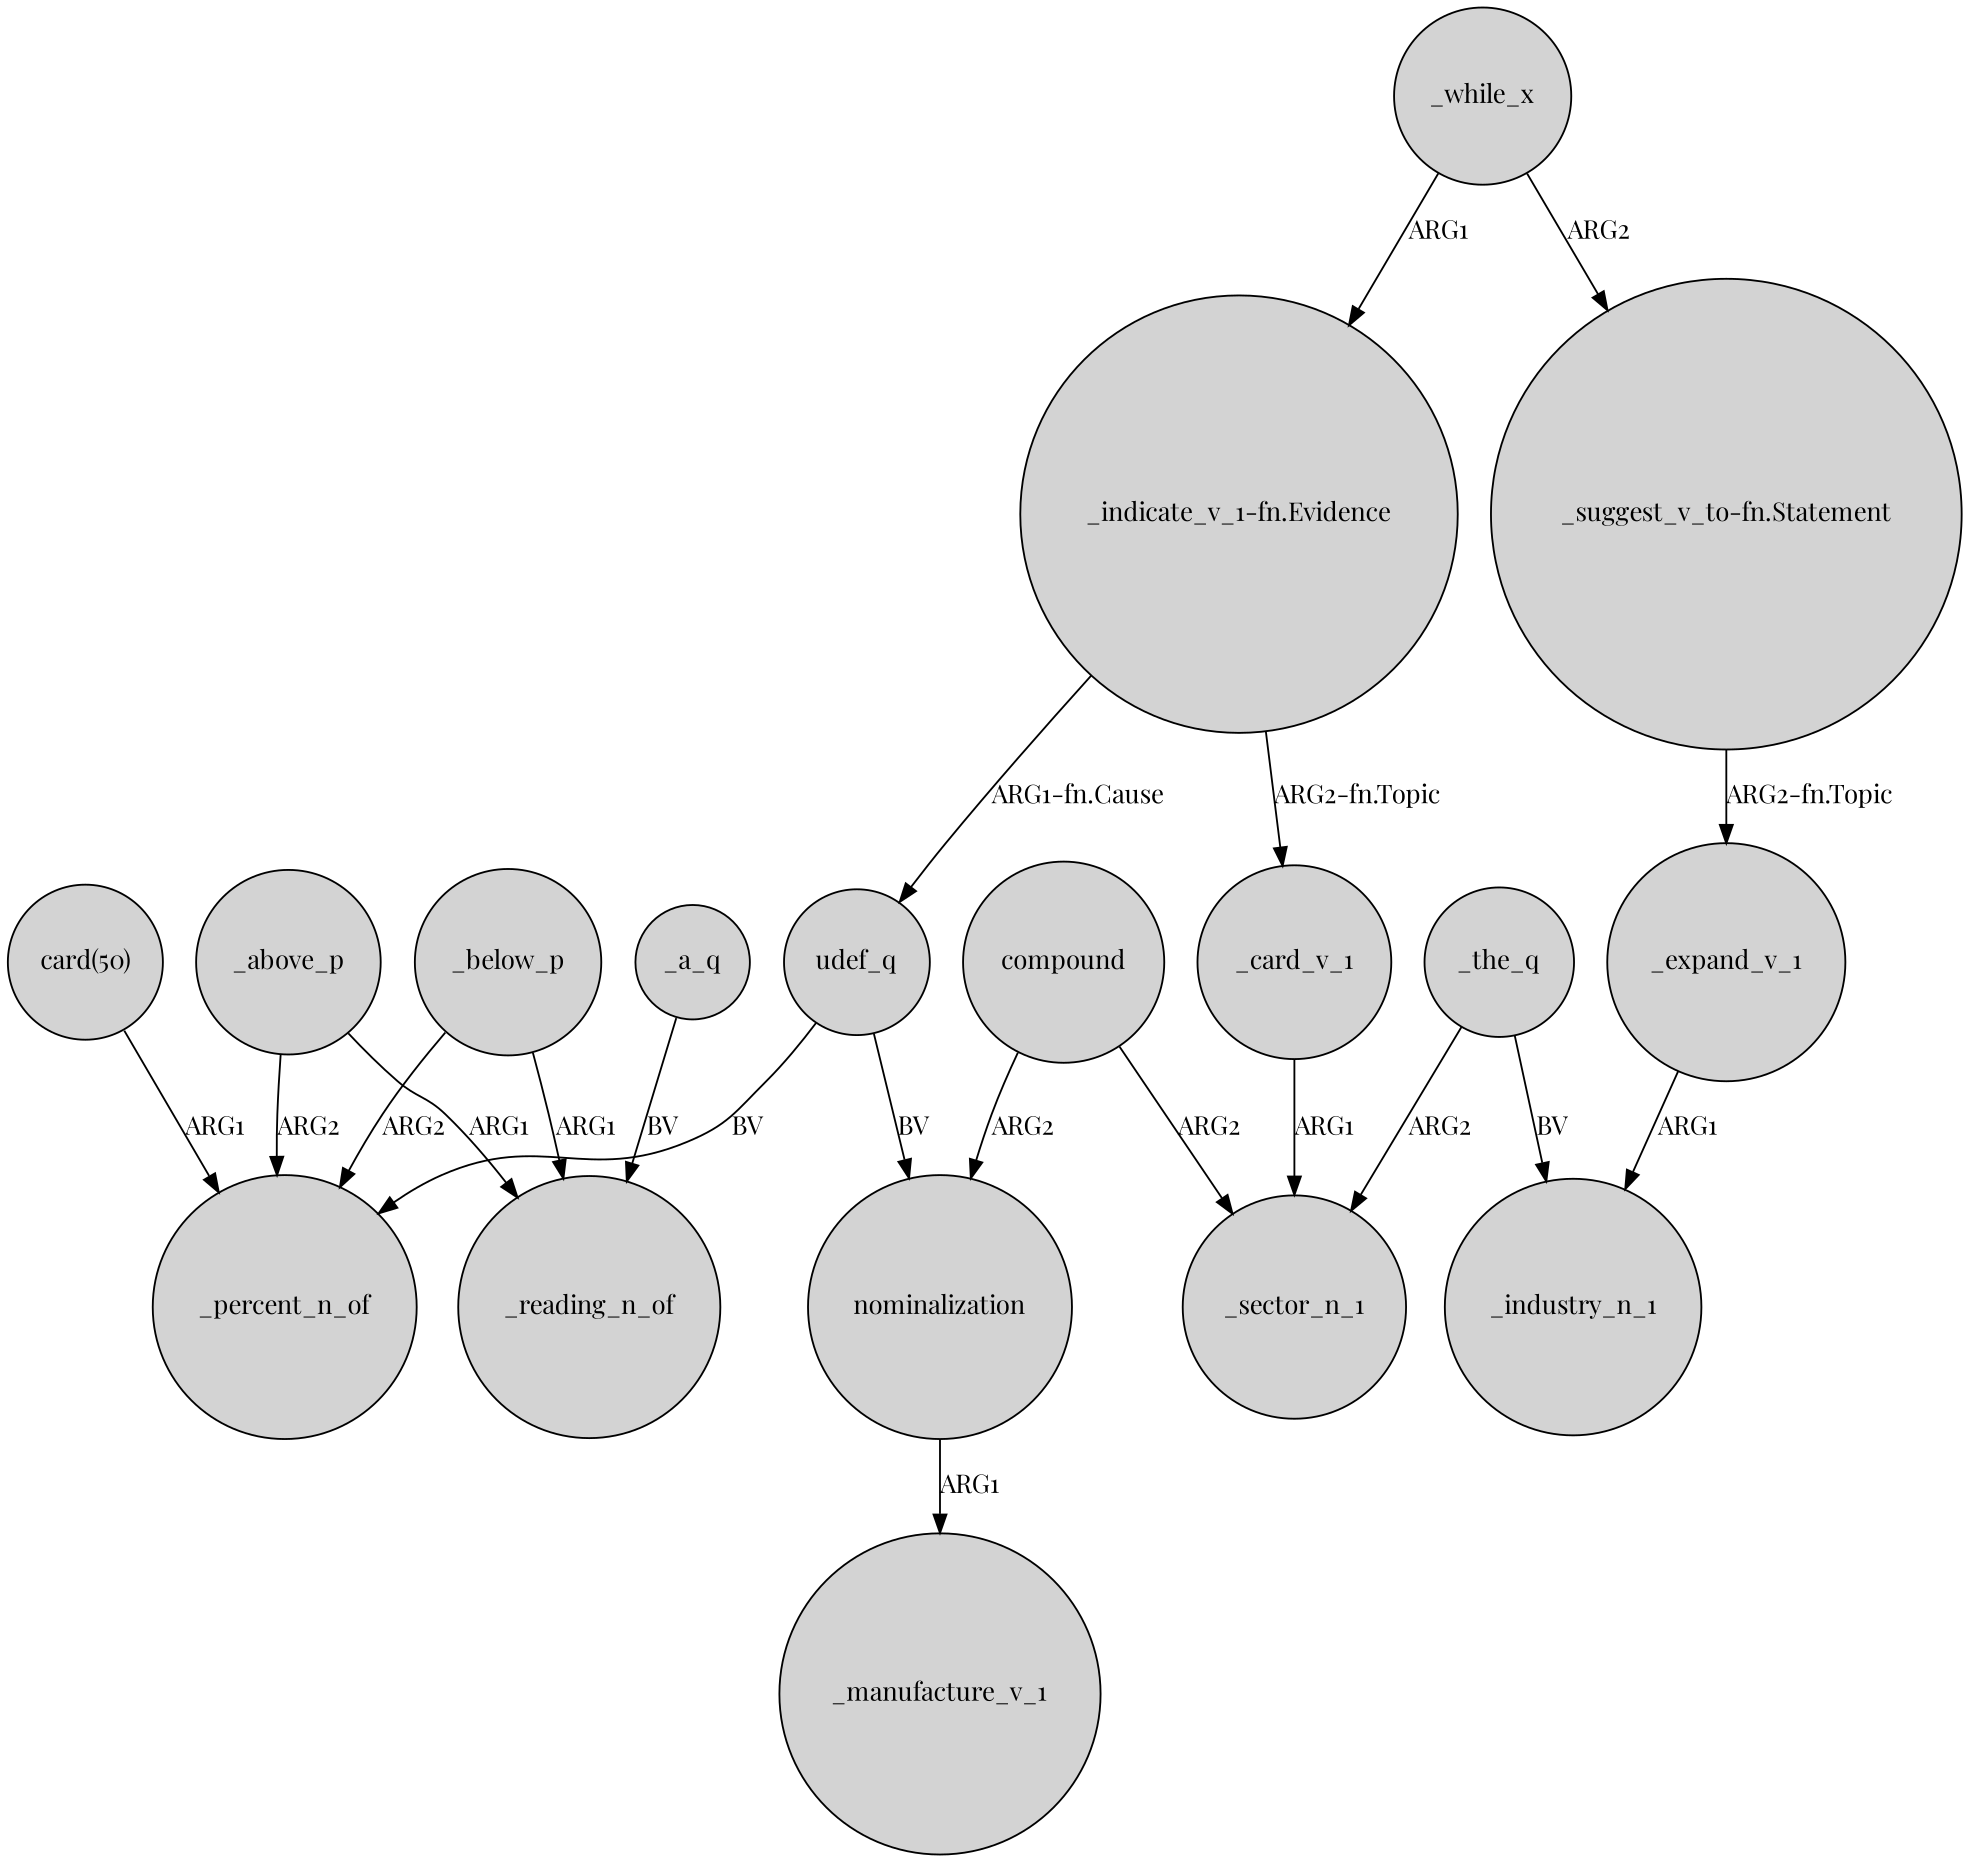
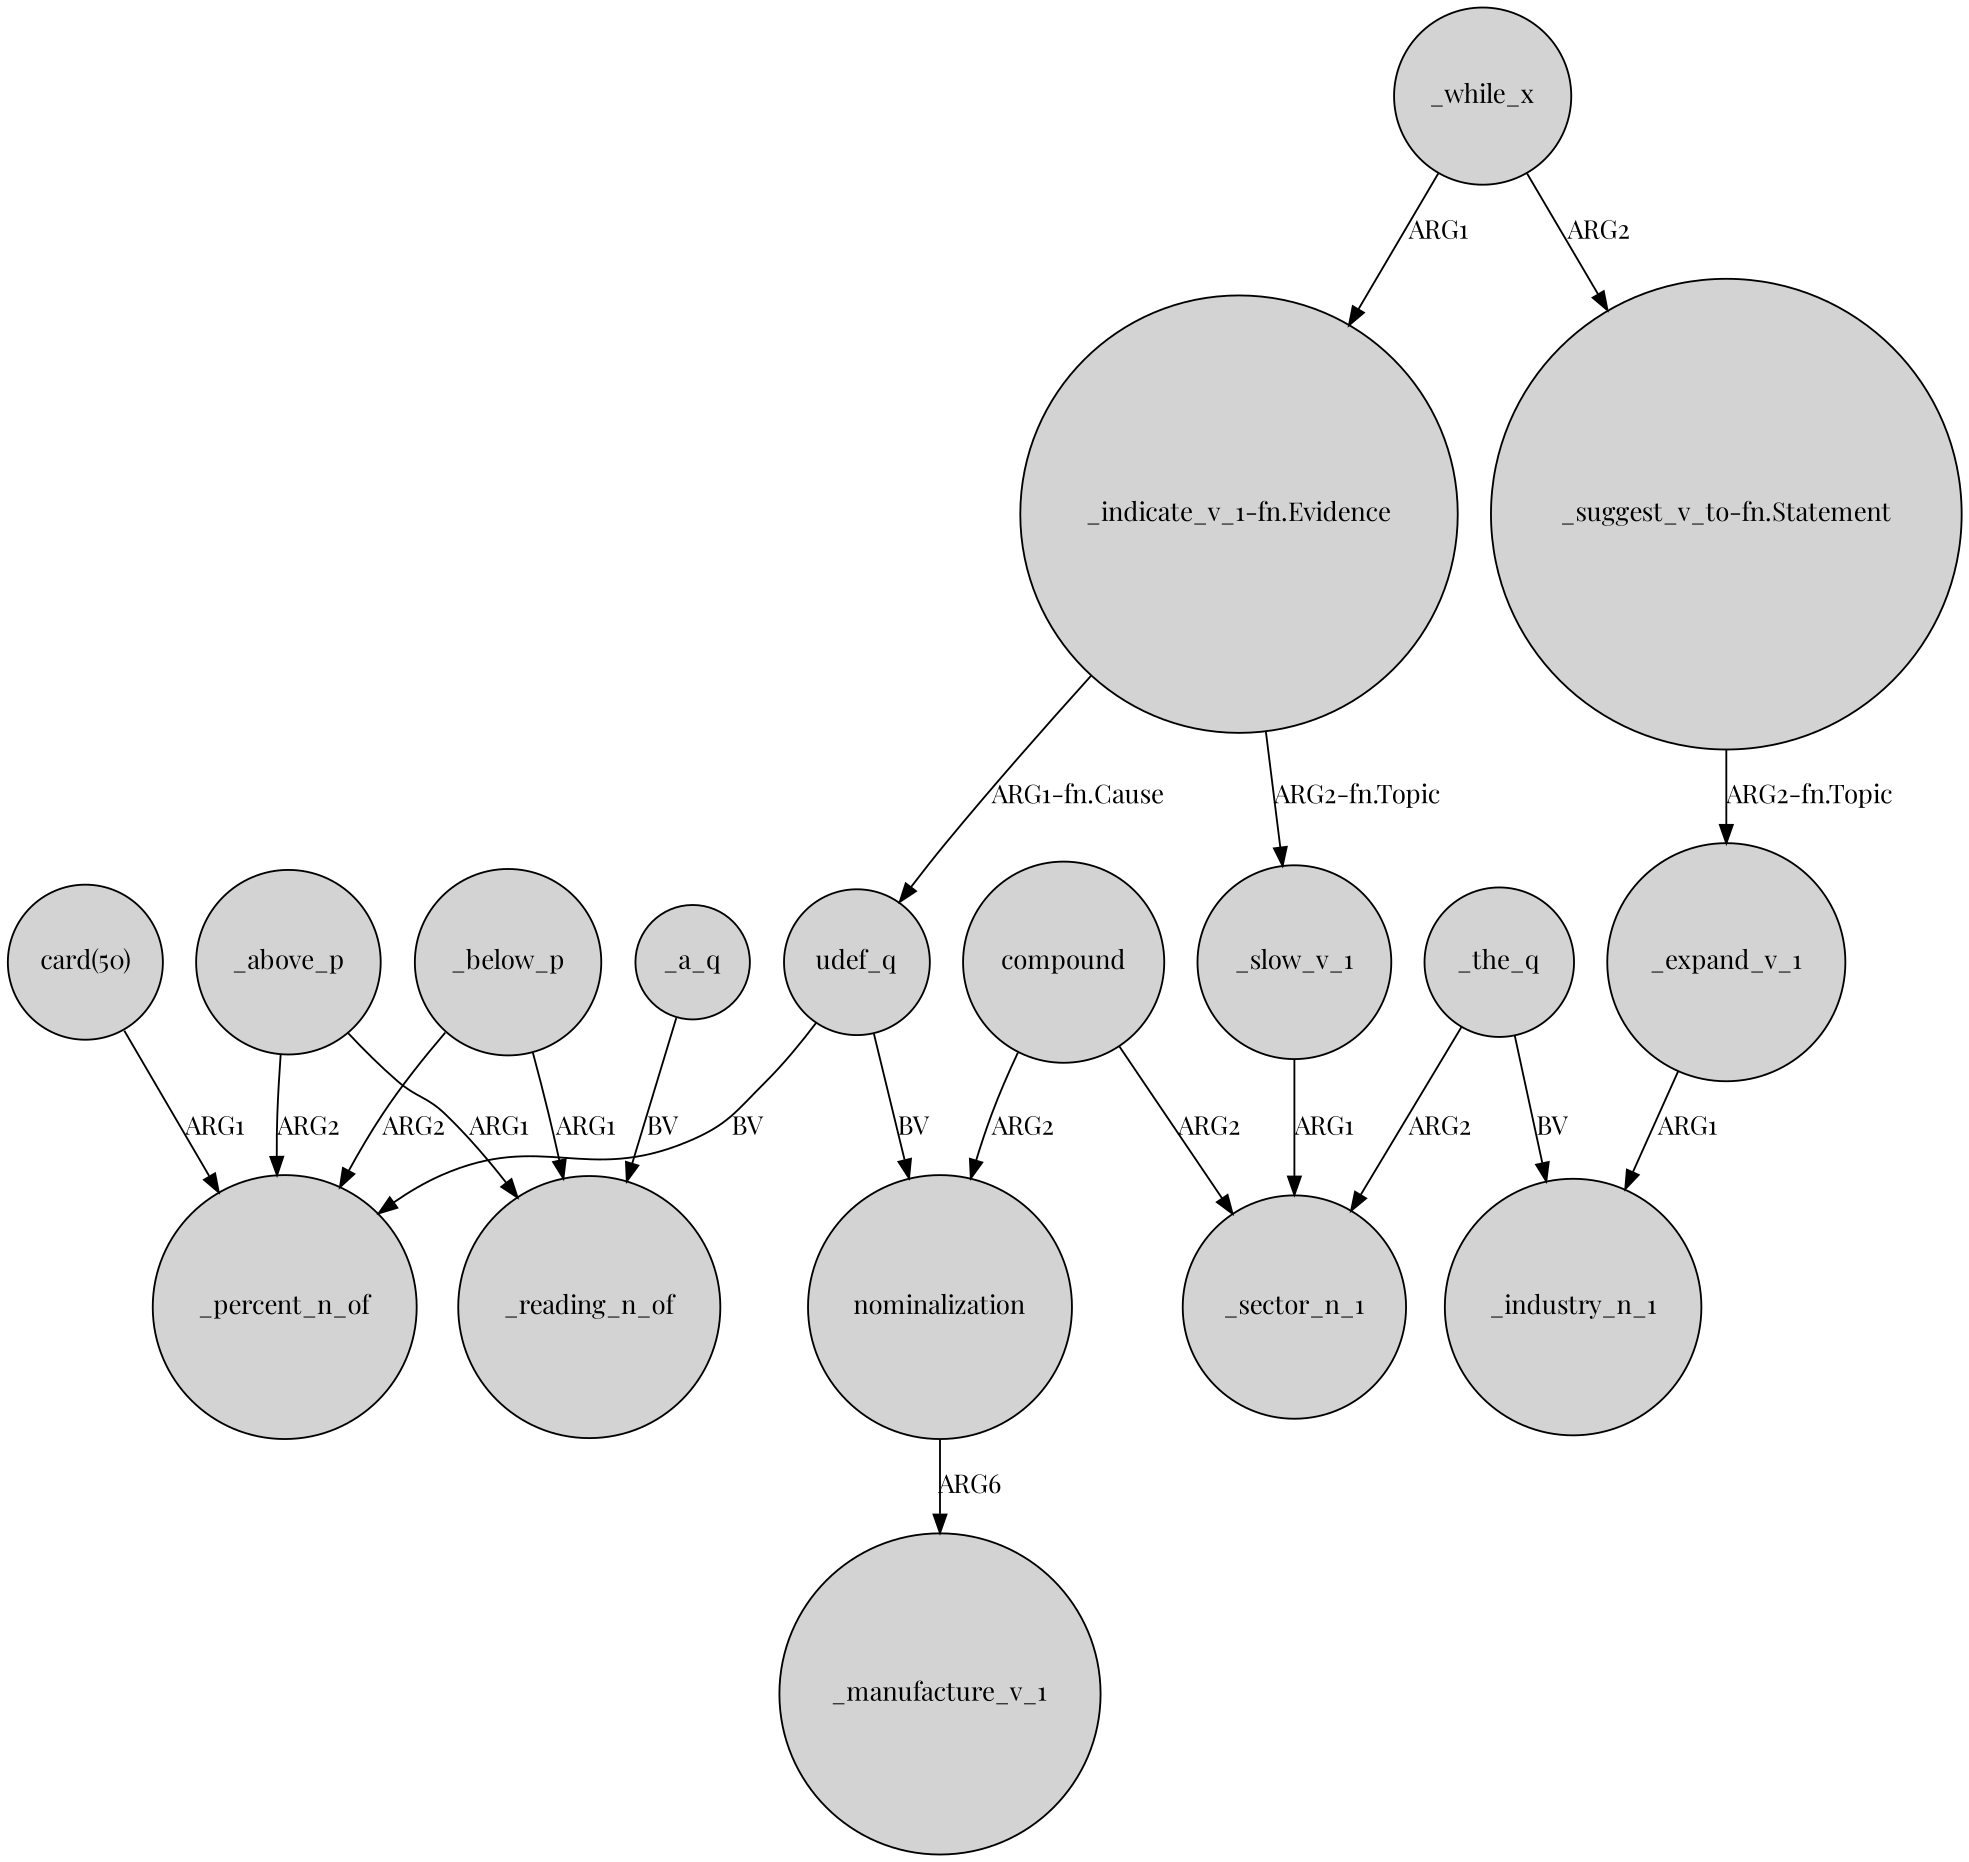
(1294, 962) -> (1294, 962)
(970, 1486) -> (970, 1486)
